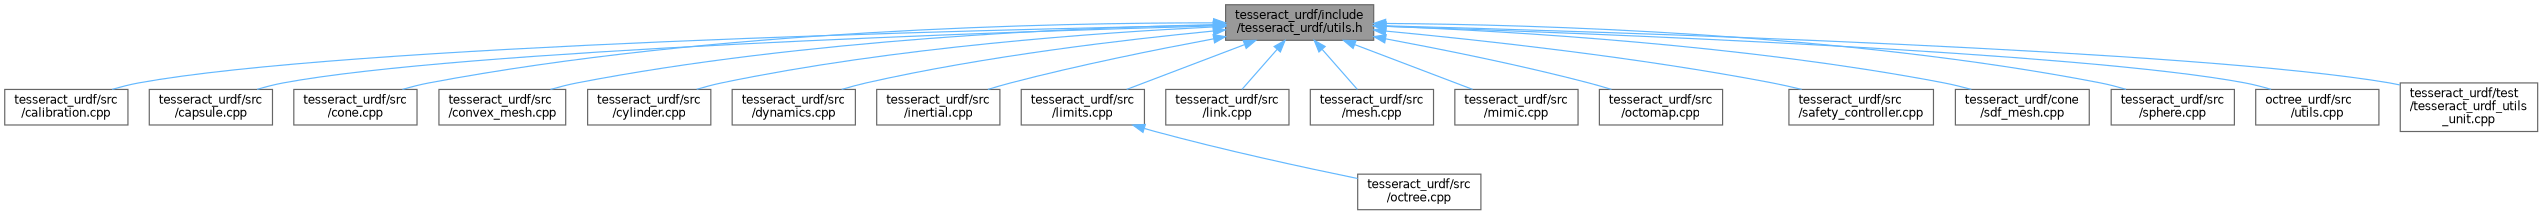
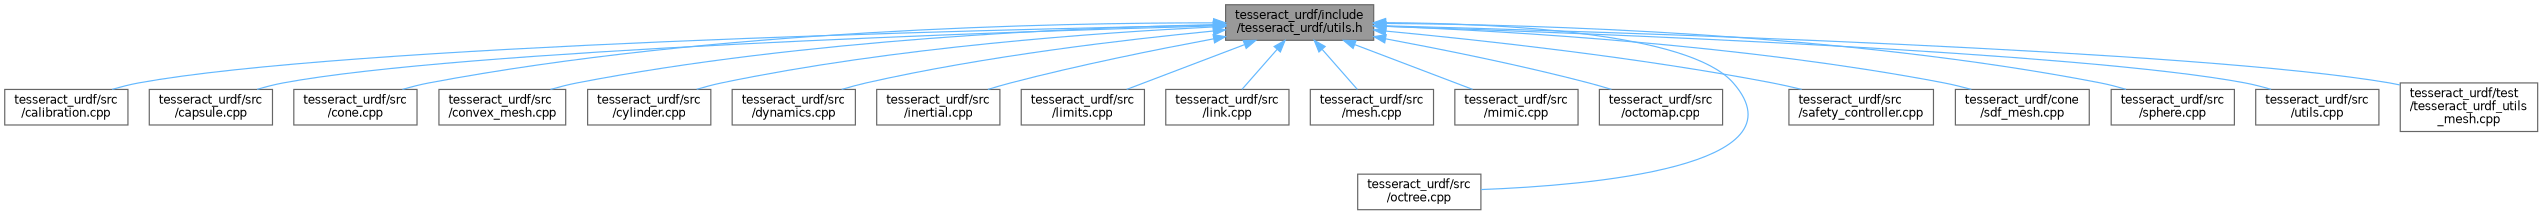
(2317, 107) -> (2317, 107)
(2469, 107) -> (2469, 107)
(1251, 155) -> (1734, 83)
